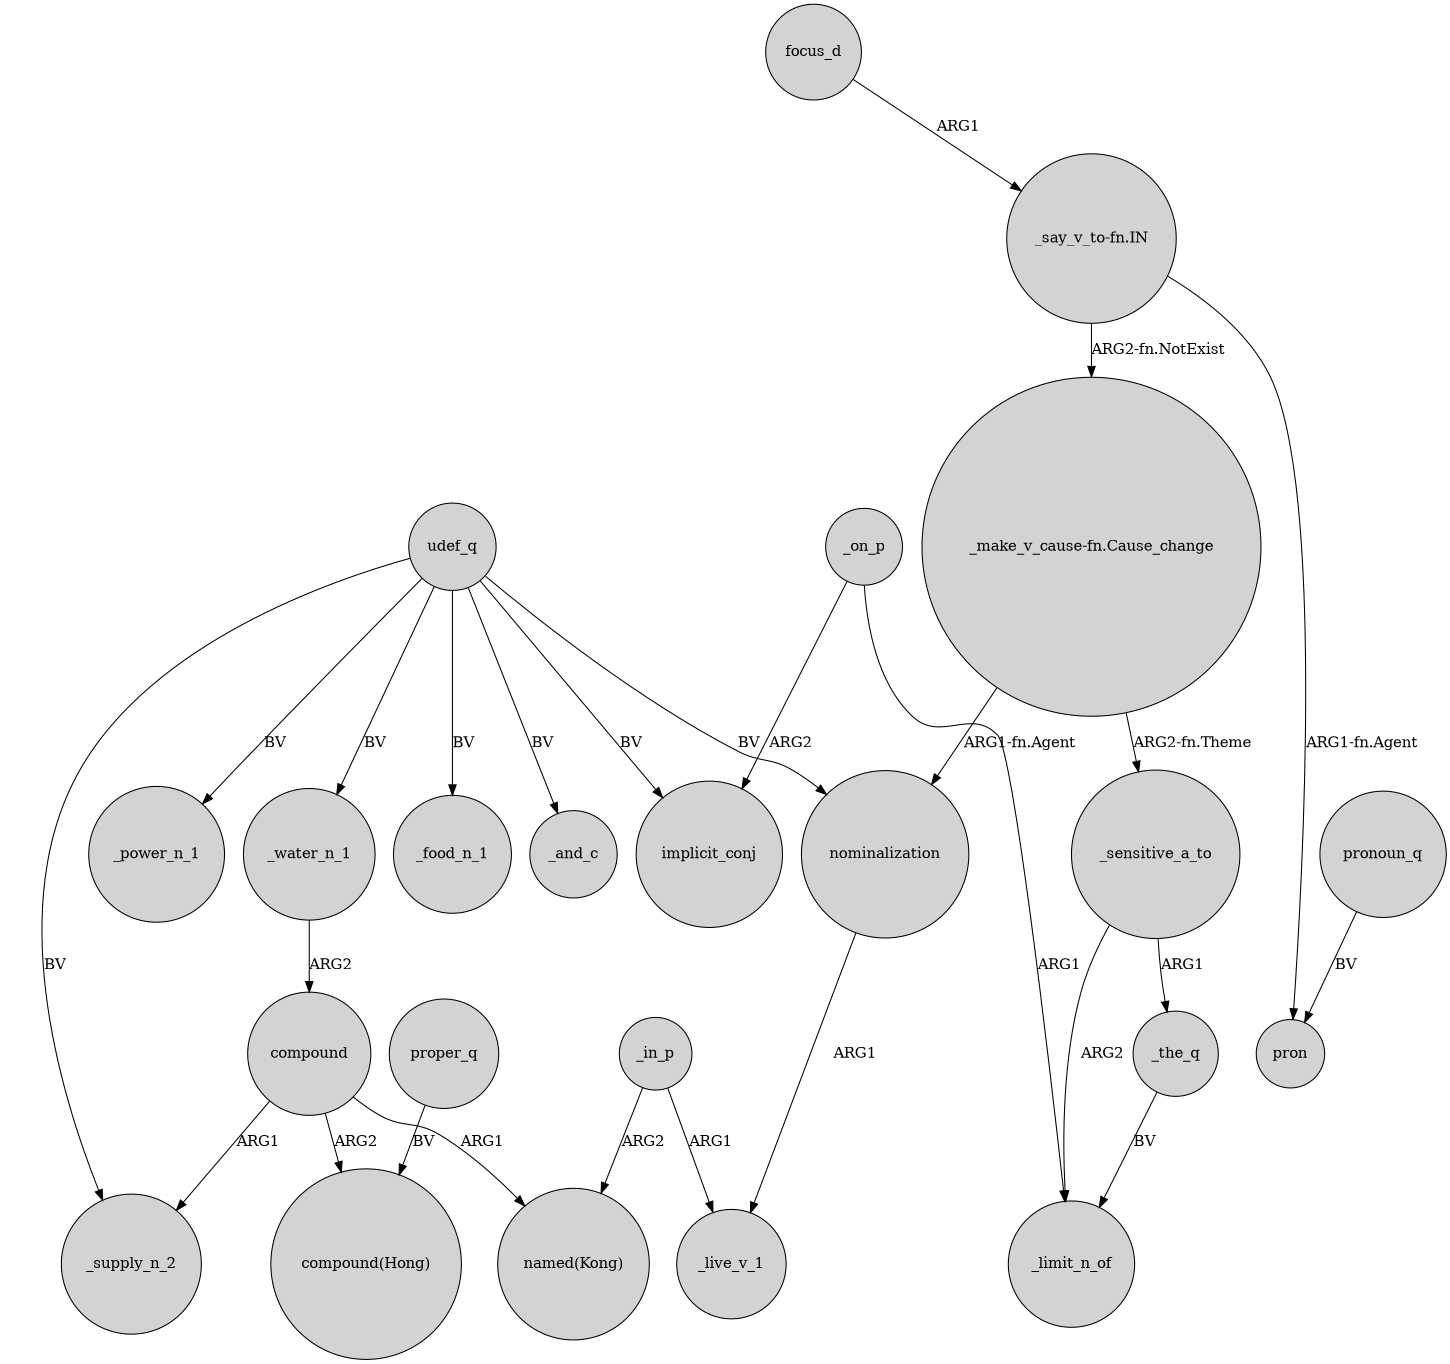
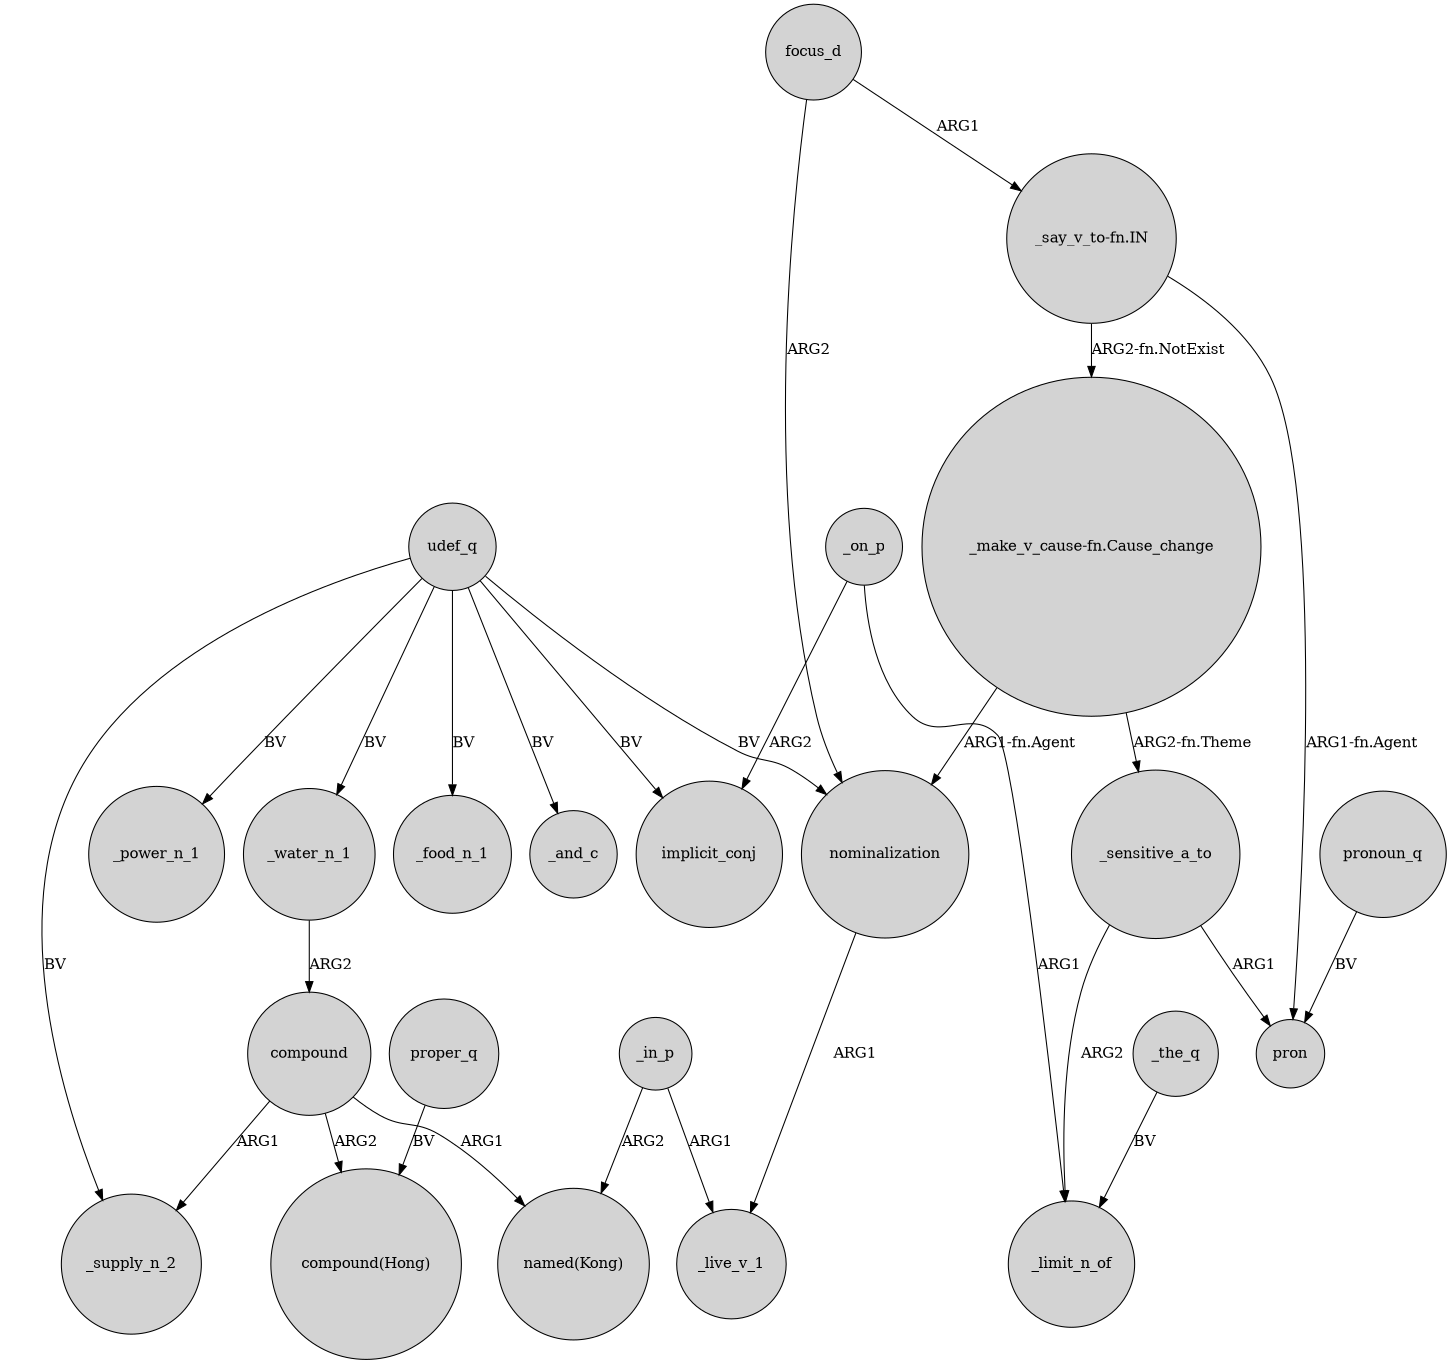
none -> (786, 439)
(1161, 970) -> (1232, 972)
